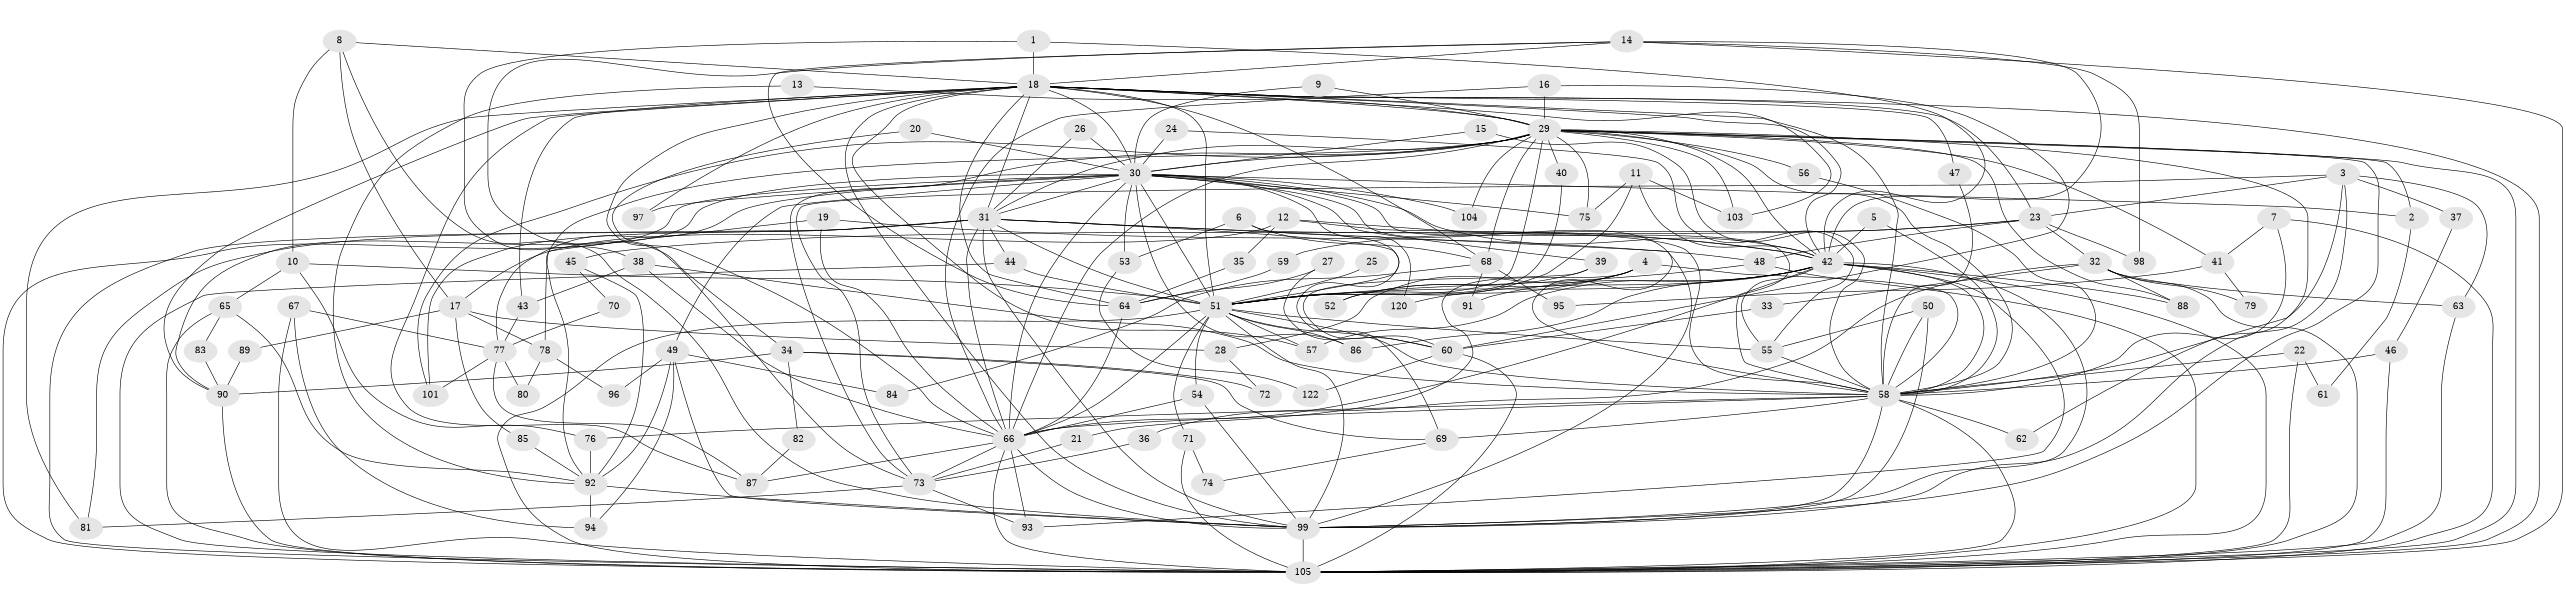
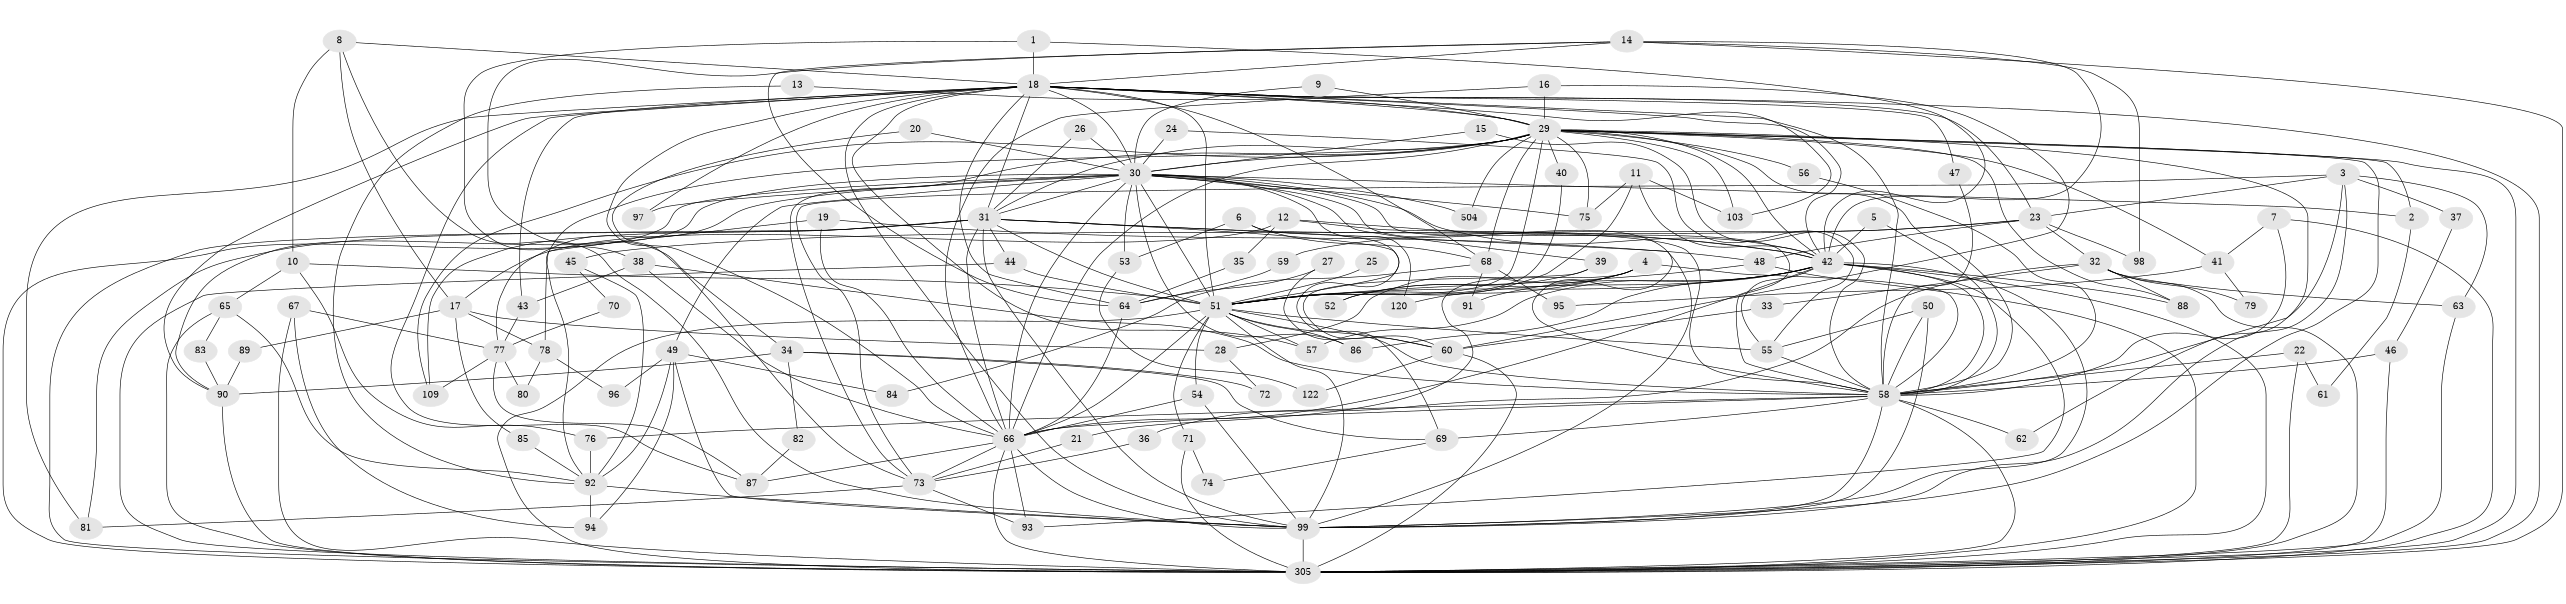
(1469, 218) -> (1469, 218)
(431, 395) -> (431, 395)
(1303, 573) -> (1303, 573)
